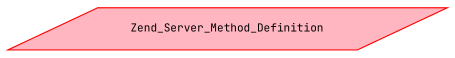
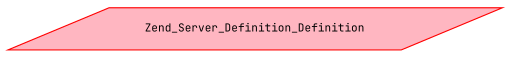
(228, 29) -> (255, 29)
